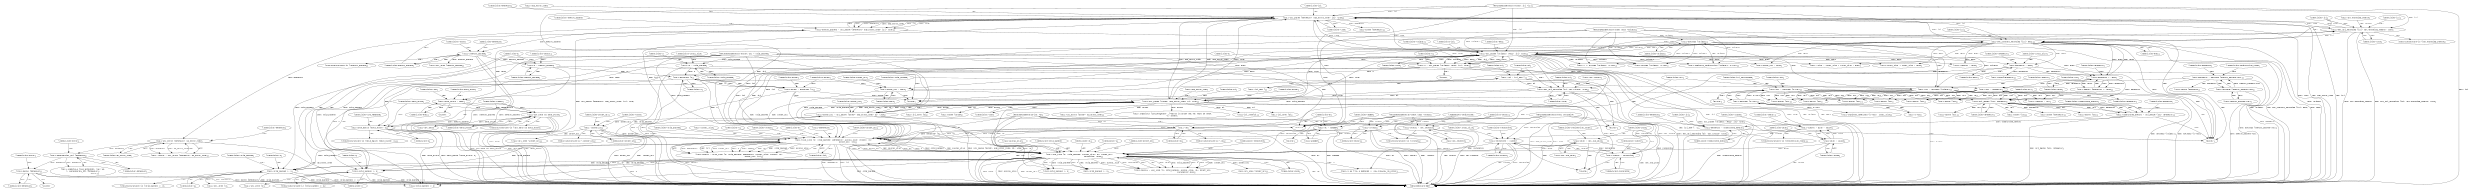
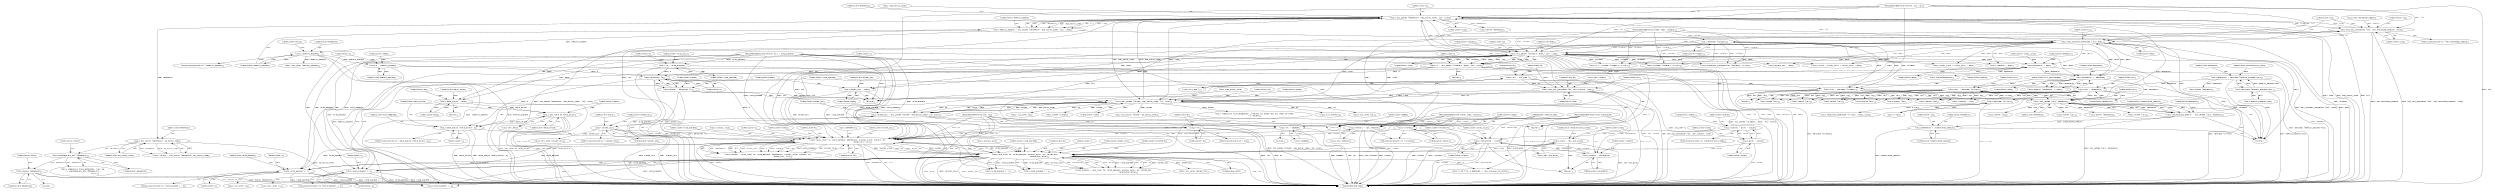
(2104, 78) -> (2090, 78)
(516, 128) -> none
